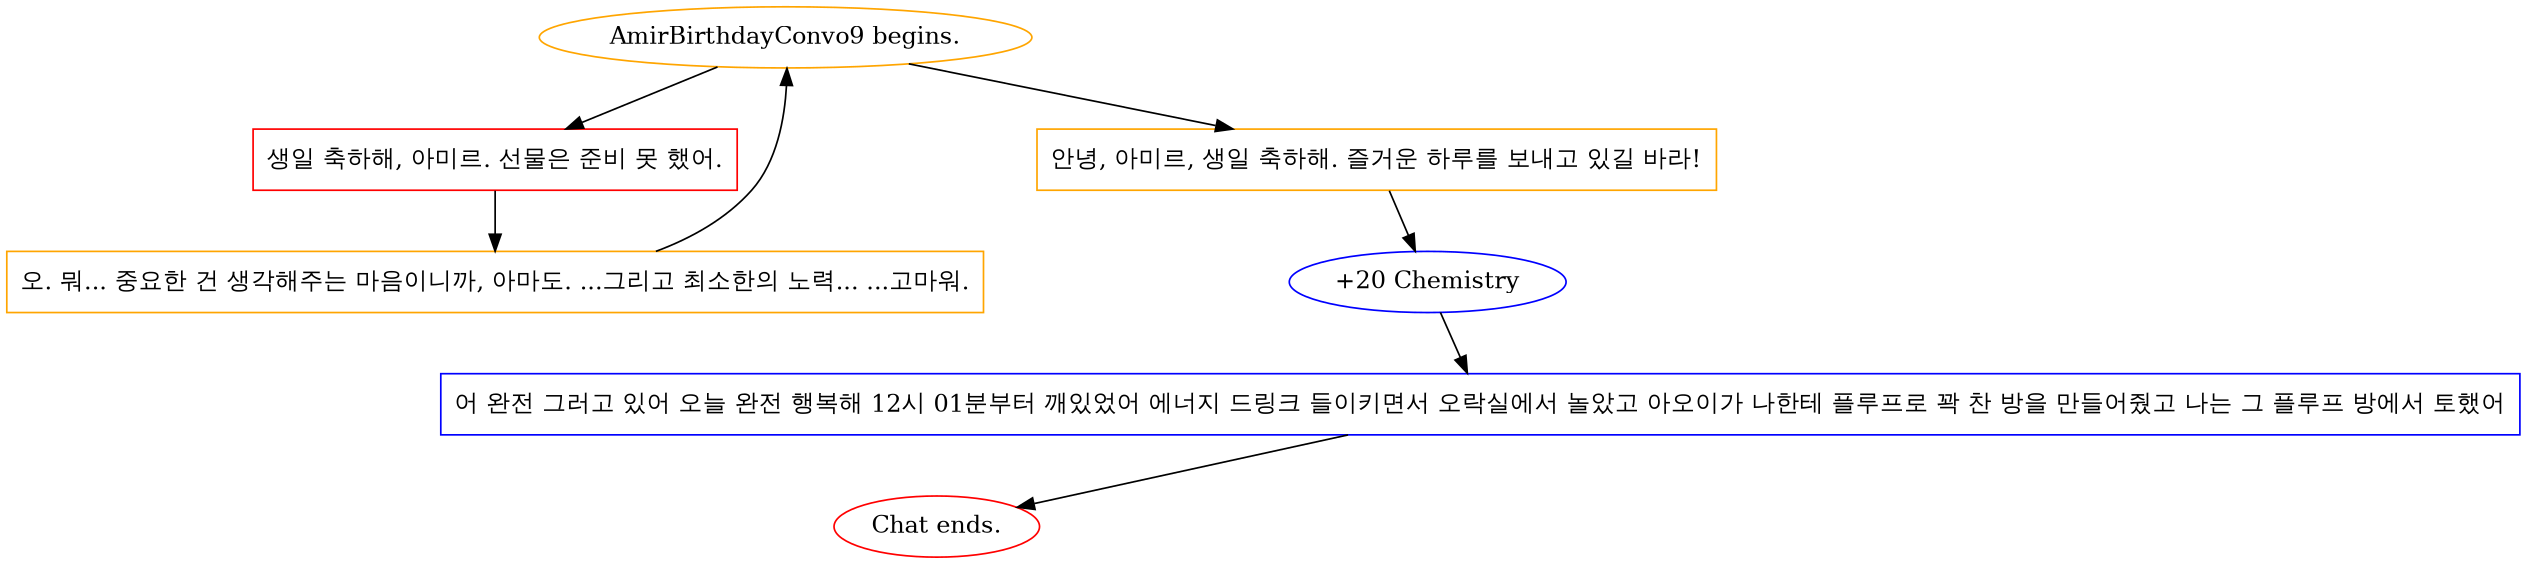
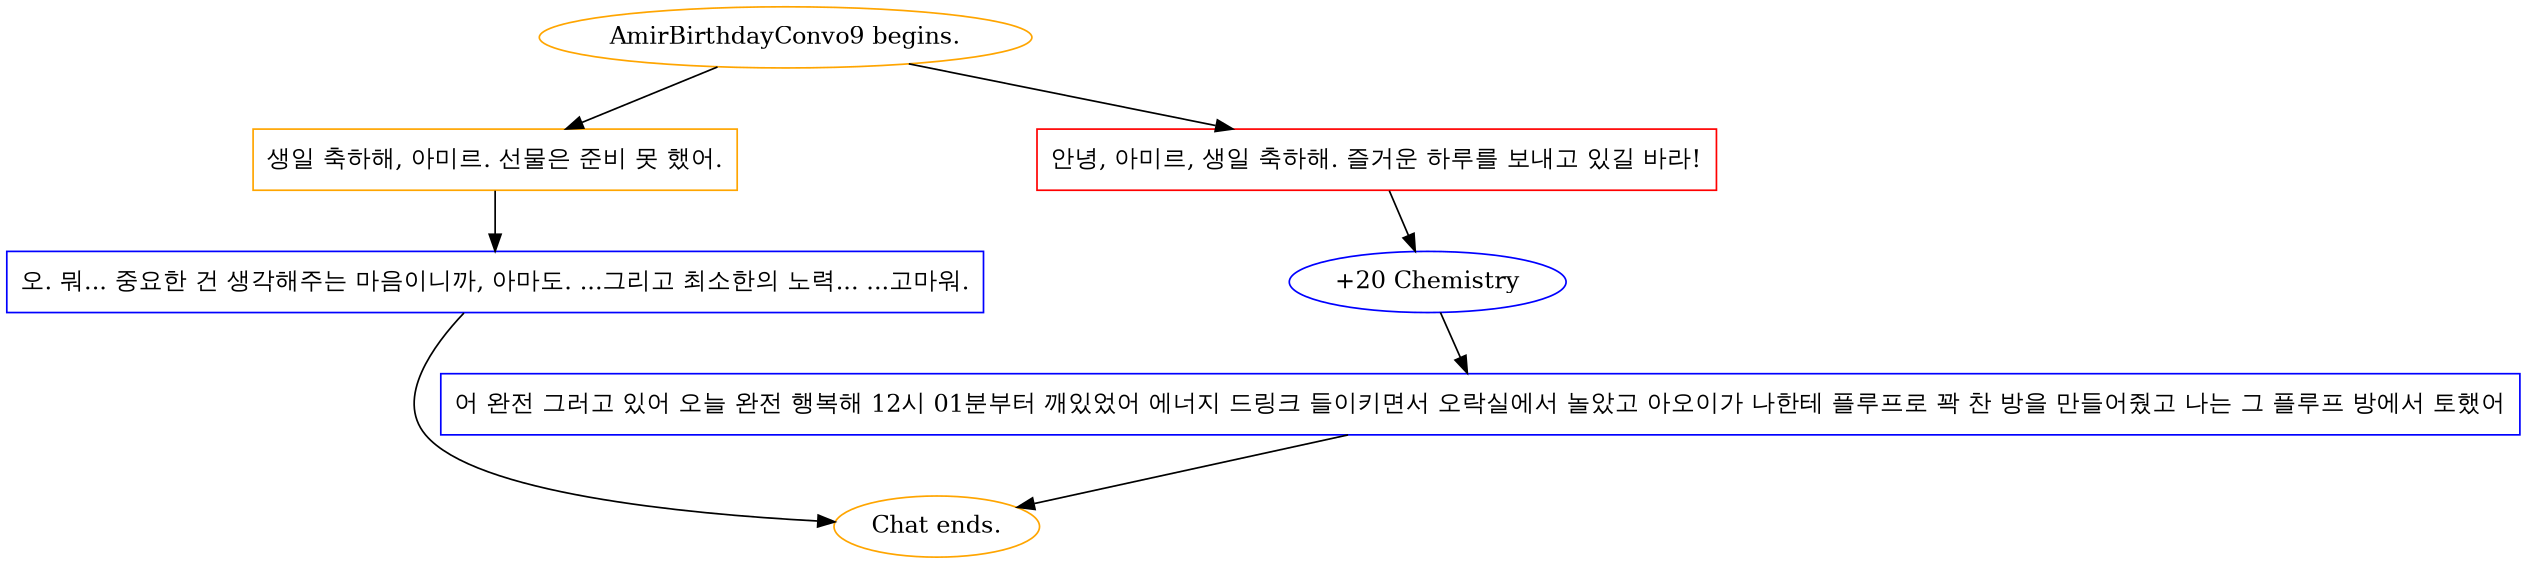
(495, 160) -> (495, 160)
(1377, 160) -> (1377, 160)
(751, 191) -> (546, 488)
(495, 282) -> (495, 282)
(937, 527) -> (937, 527)
